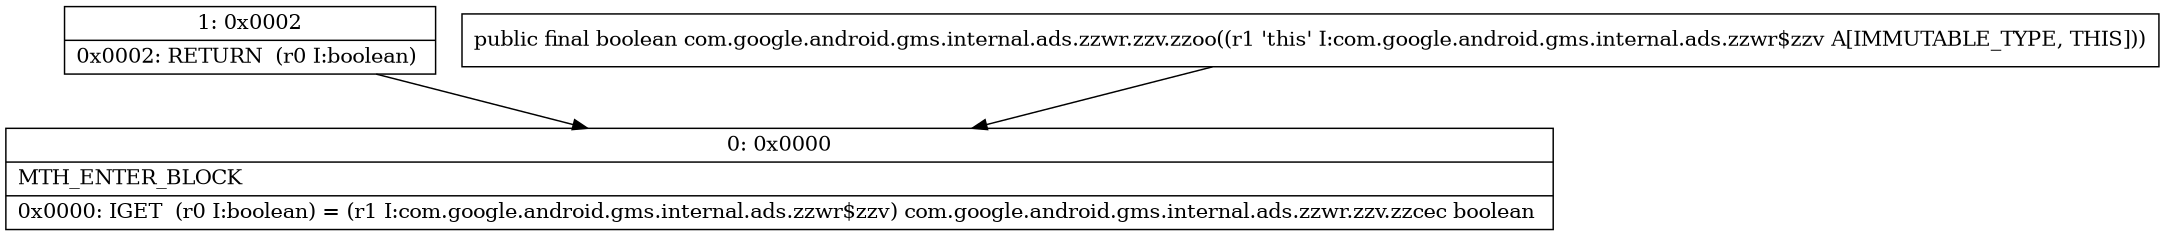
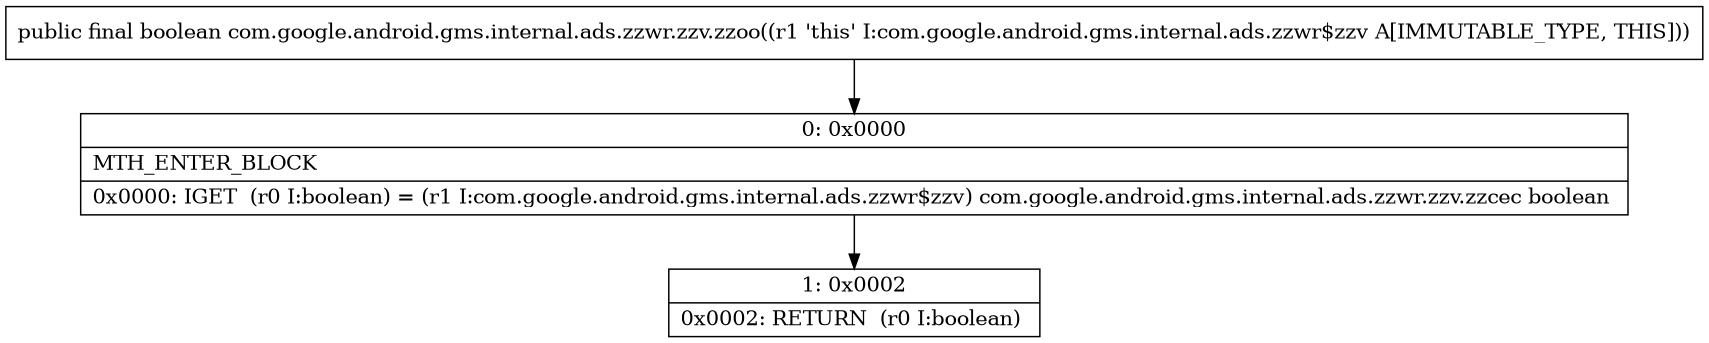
(475, 99) -> (854, 235)
